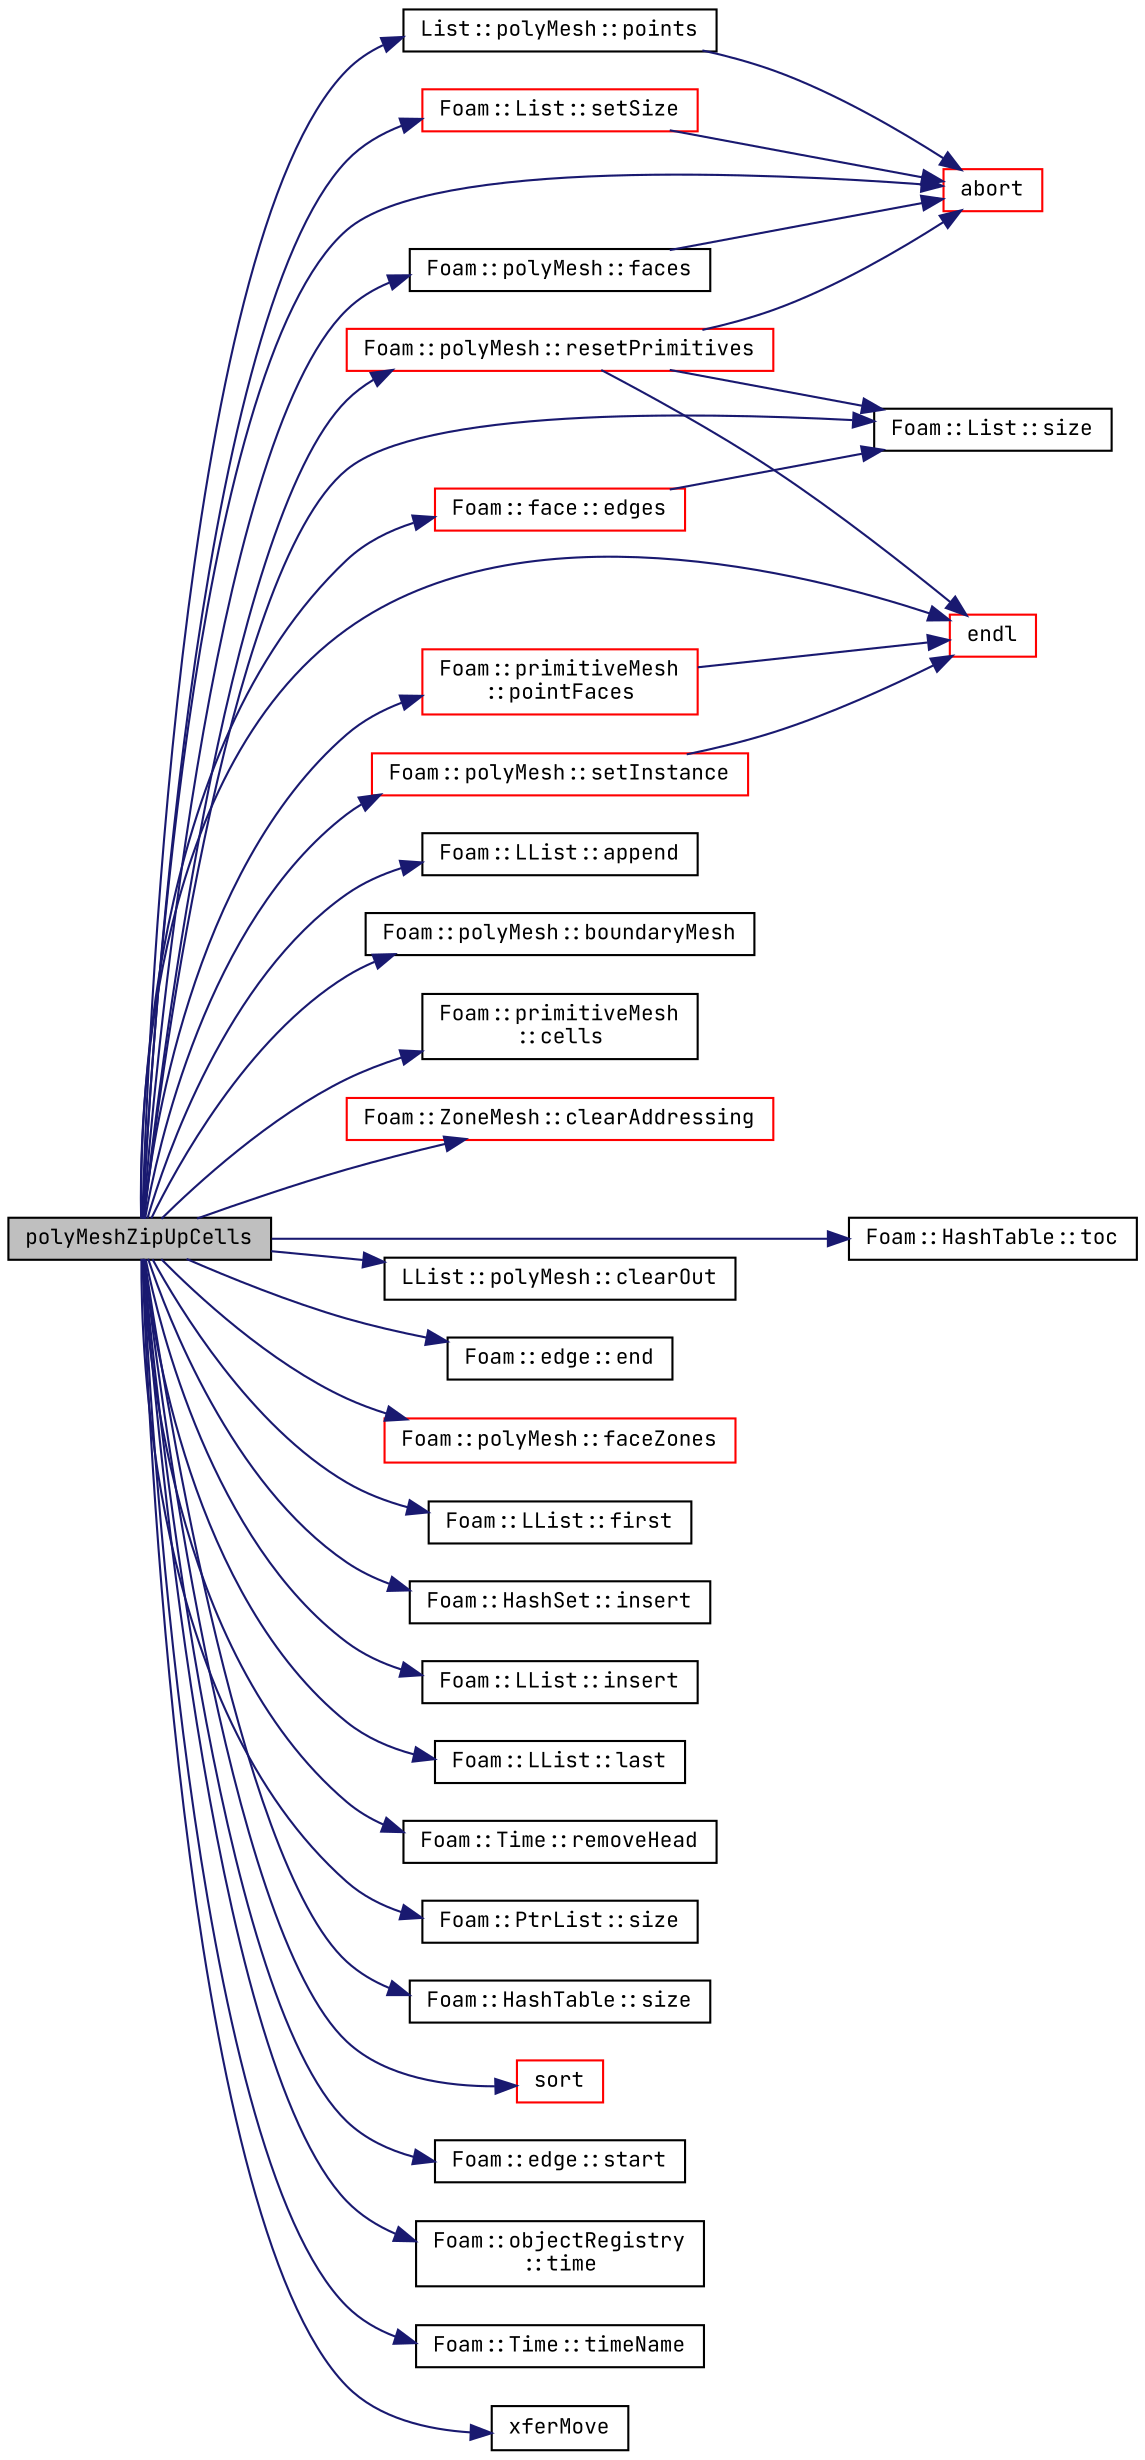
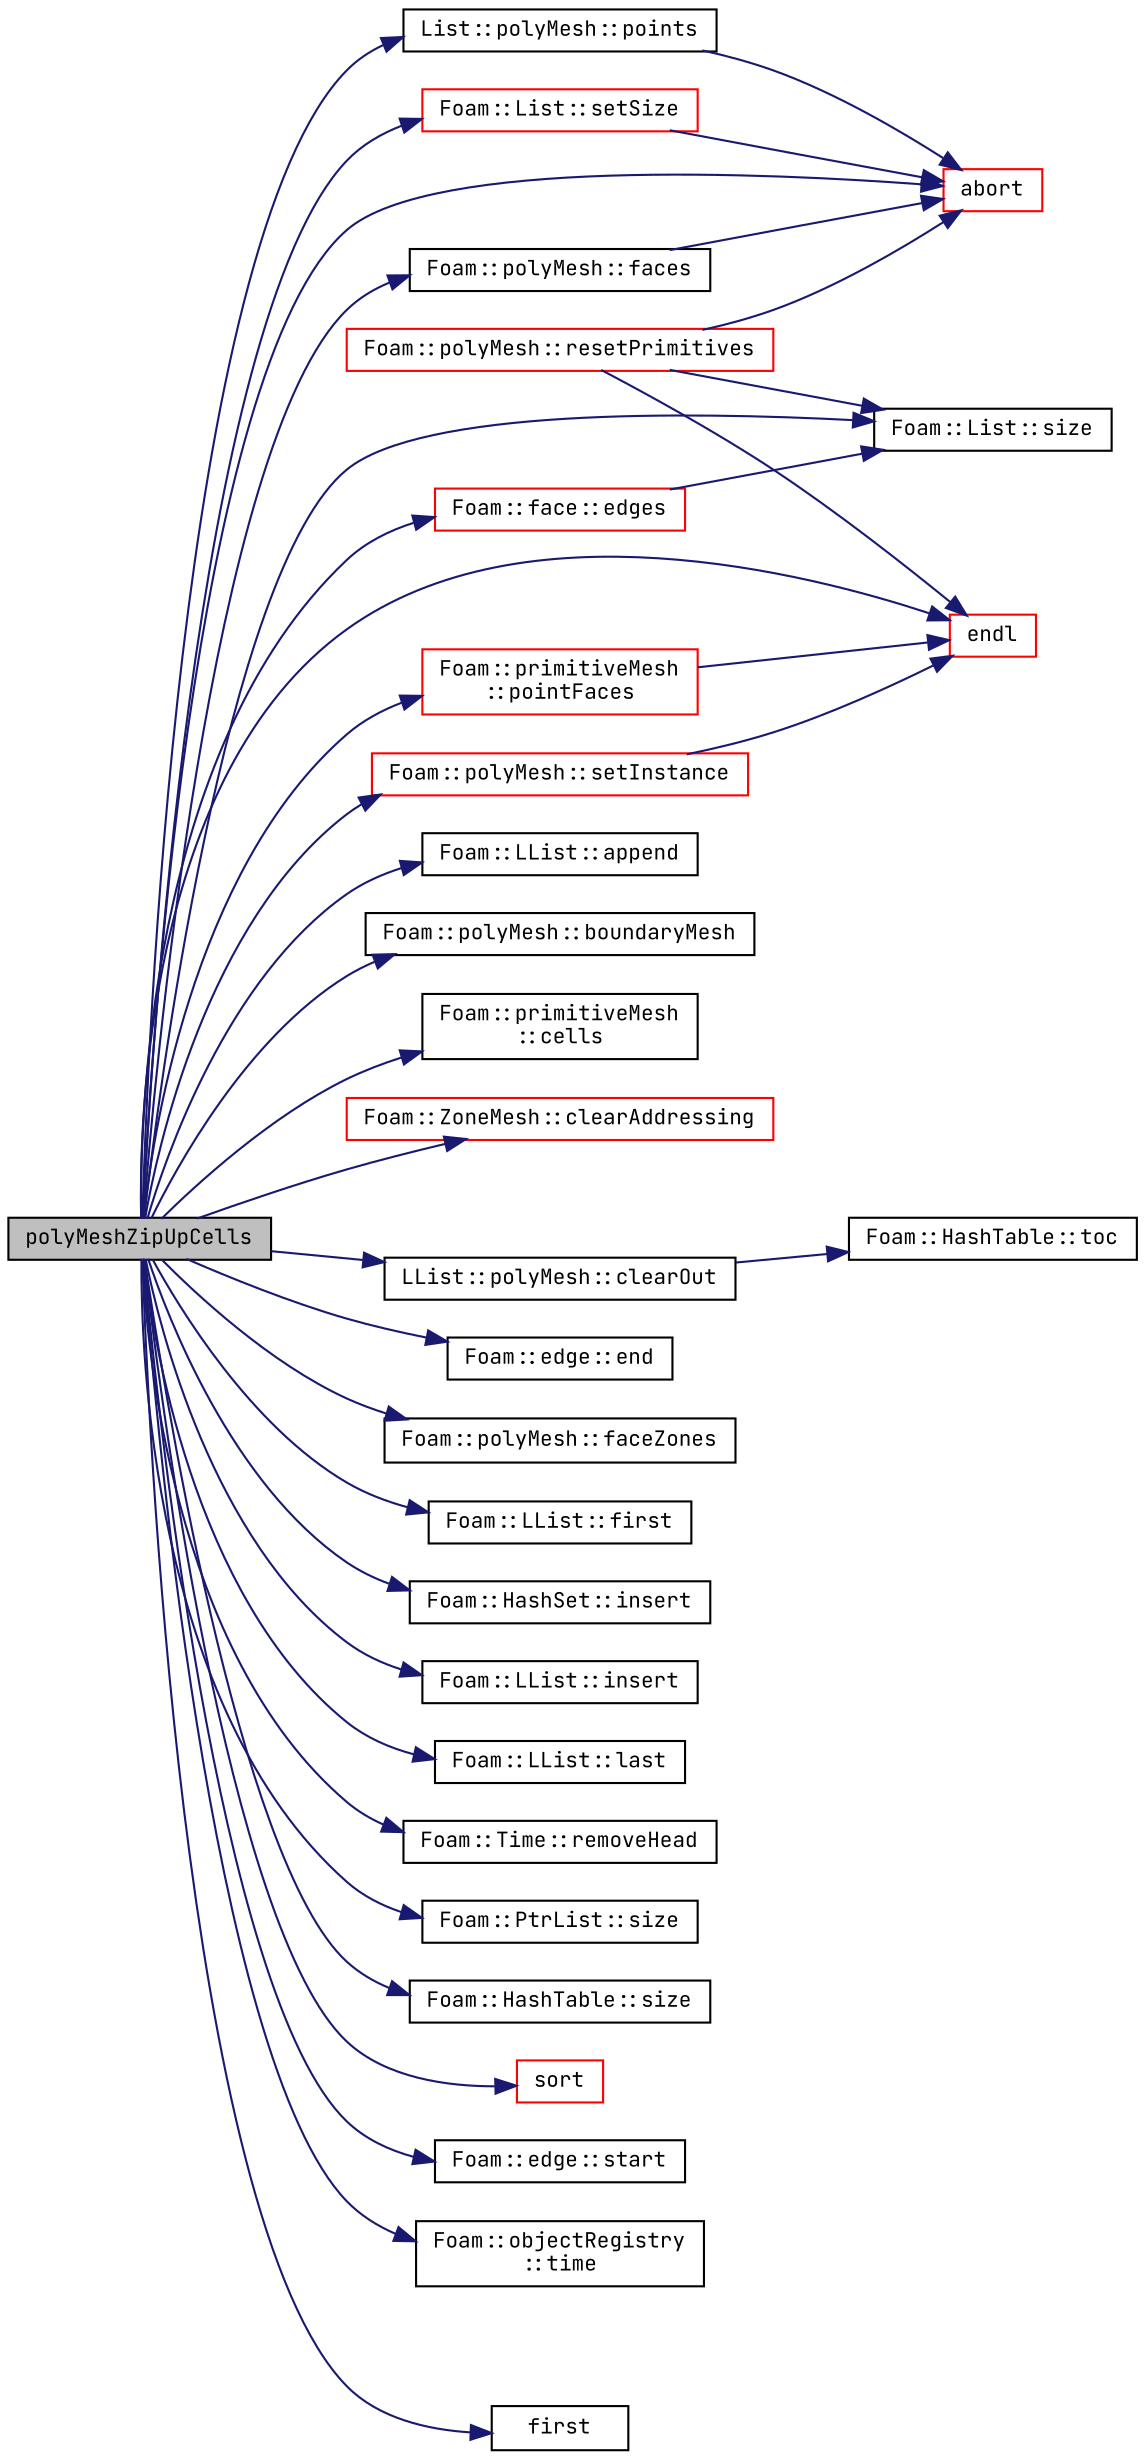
(246, 631) -> none
(550, 1239) -> (781, 1258)
(560, 1441) -> (560, 1441)
(560, 2346) -> none
(560, 2428) -> (560, 2428)
